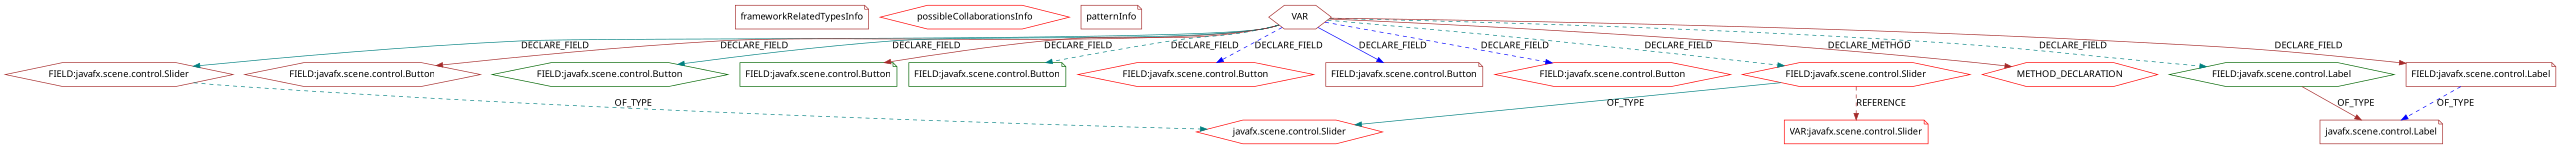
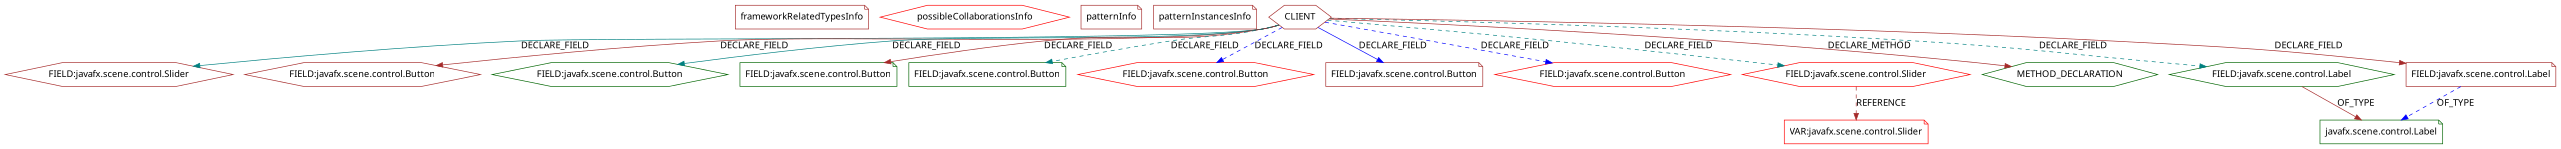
none -> (1205, 17)
(1300, 17) -> (1300, 17)
(2070, 75) -> (2070, 75)
(1289, 132) -> none
(2381, 132) -> (2381, 132)
